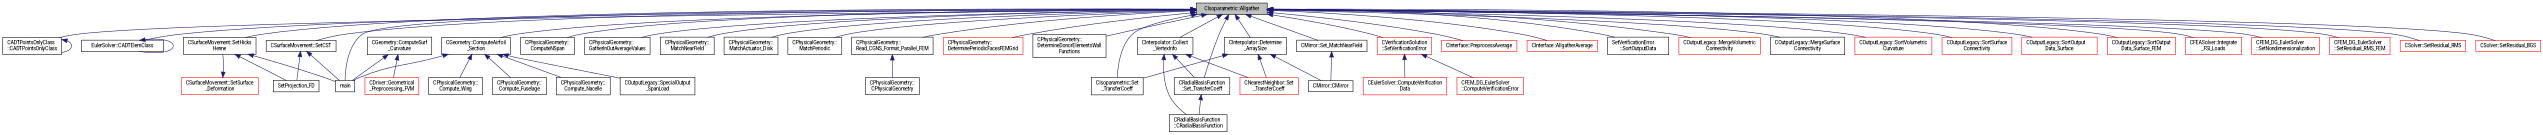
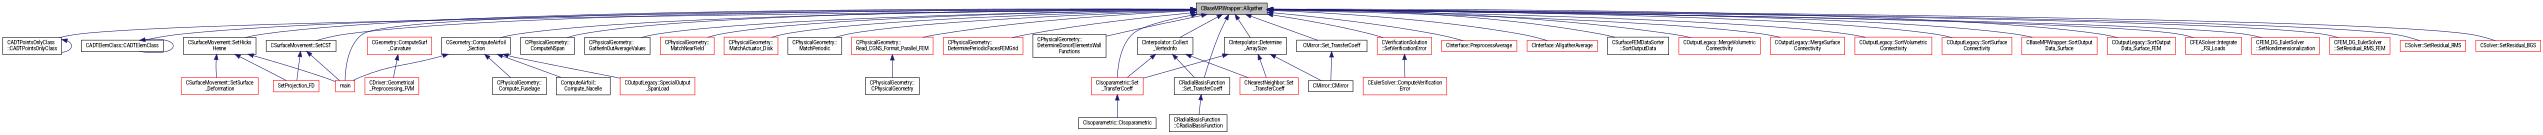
(1232, 9) -> (1232, 9)
(122, 46) -> (122, 46)
(400, 46) -> (400, 46)
(687, 46) -> (687, 46)
(751, 46) -> (751, 46)
(892, 46) -> (892, 46)
(1332, 46) -> (1332, 46)
(1638, 46) -> (1638, 46)
(1808, 46) -> (1808, 46)
(1893, 46) -> (1893, 46)
(2059, 46) -> (2059, 46)
(223, 63) -> (216, 69)
(368, 69) -> none
(296, 86) -> (296, 86)
(345, 86) -> (345, 86)
(456, 86) -> none
(583, 86) -> (583, 86)
(658, 86) -> (658, 86)
(1117, 86) -> (1117, 86)
(1405, 86) -> (1405, 86)
(1490, 86) -> none
(1167, 91) -> (1139, 68)
none -> (1117, 123)
